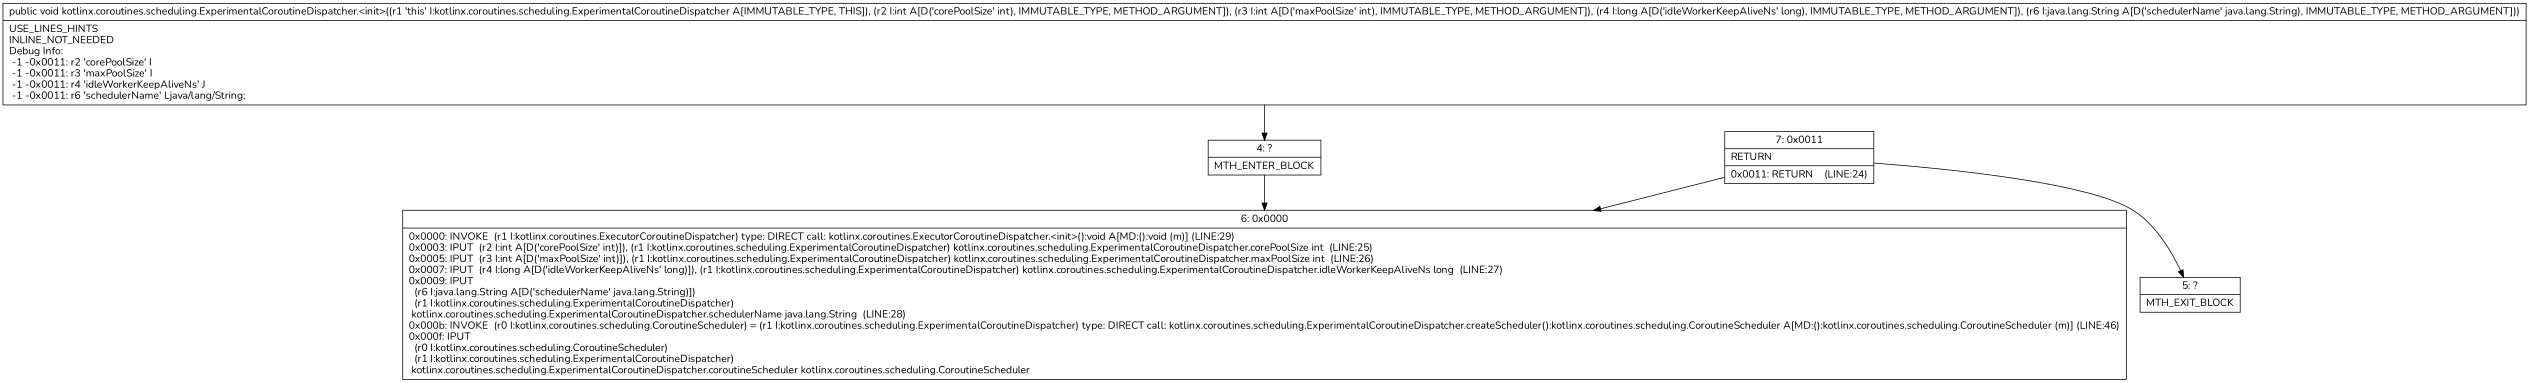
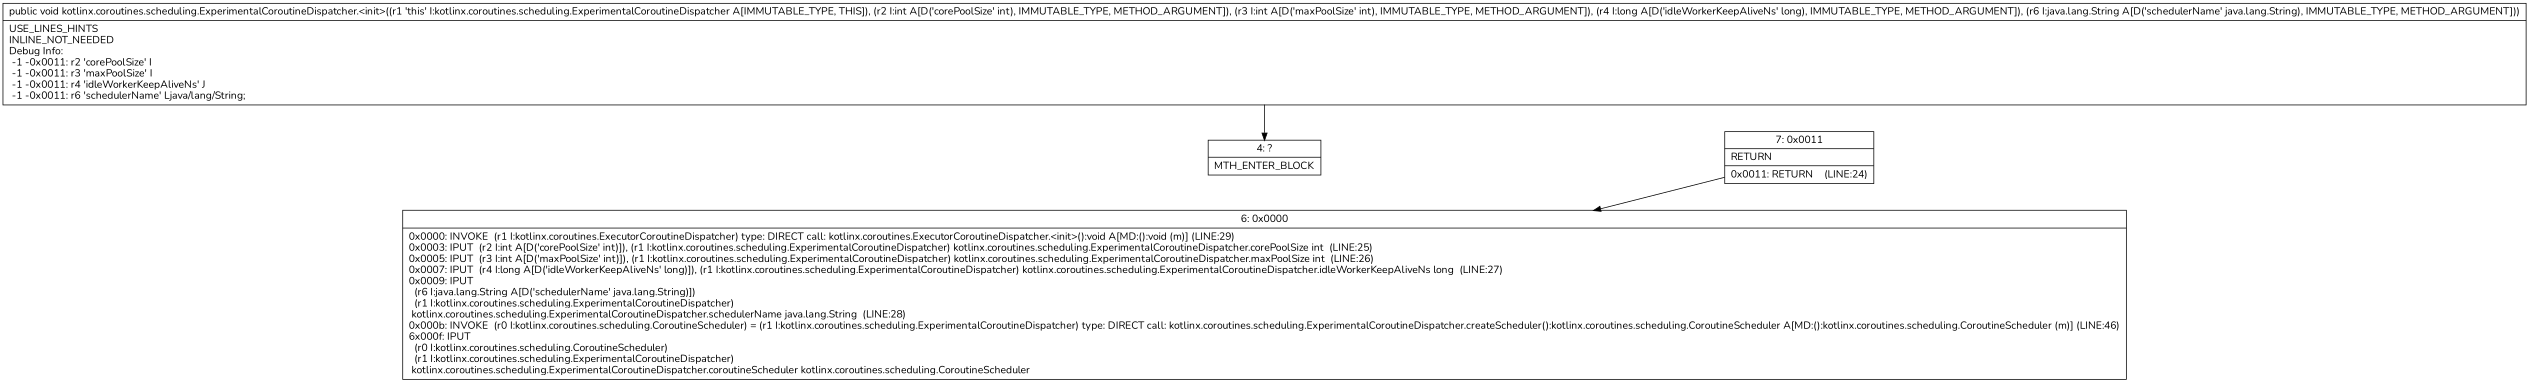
(1265, 189) -> none
(2190, 295) -> none
(442, 337) -> (442, 337)
